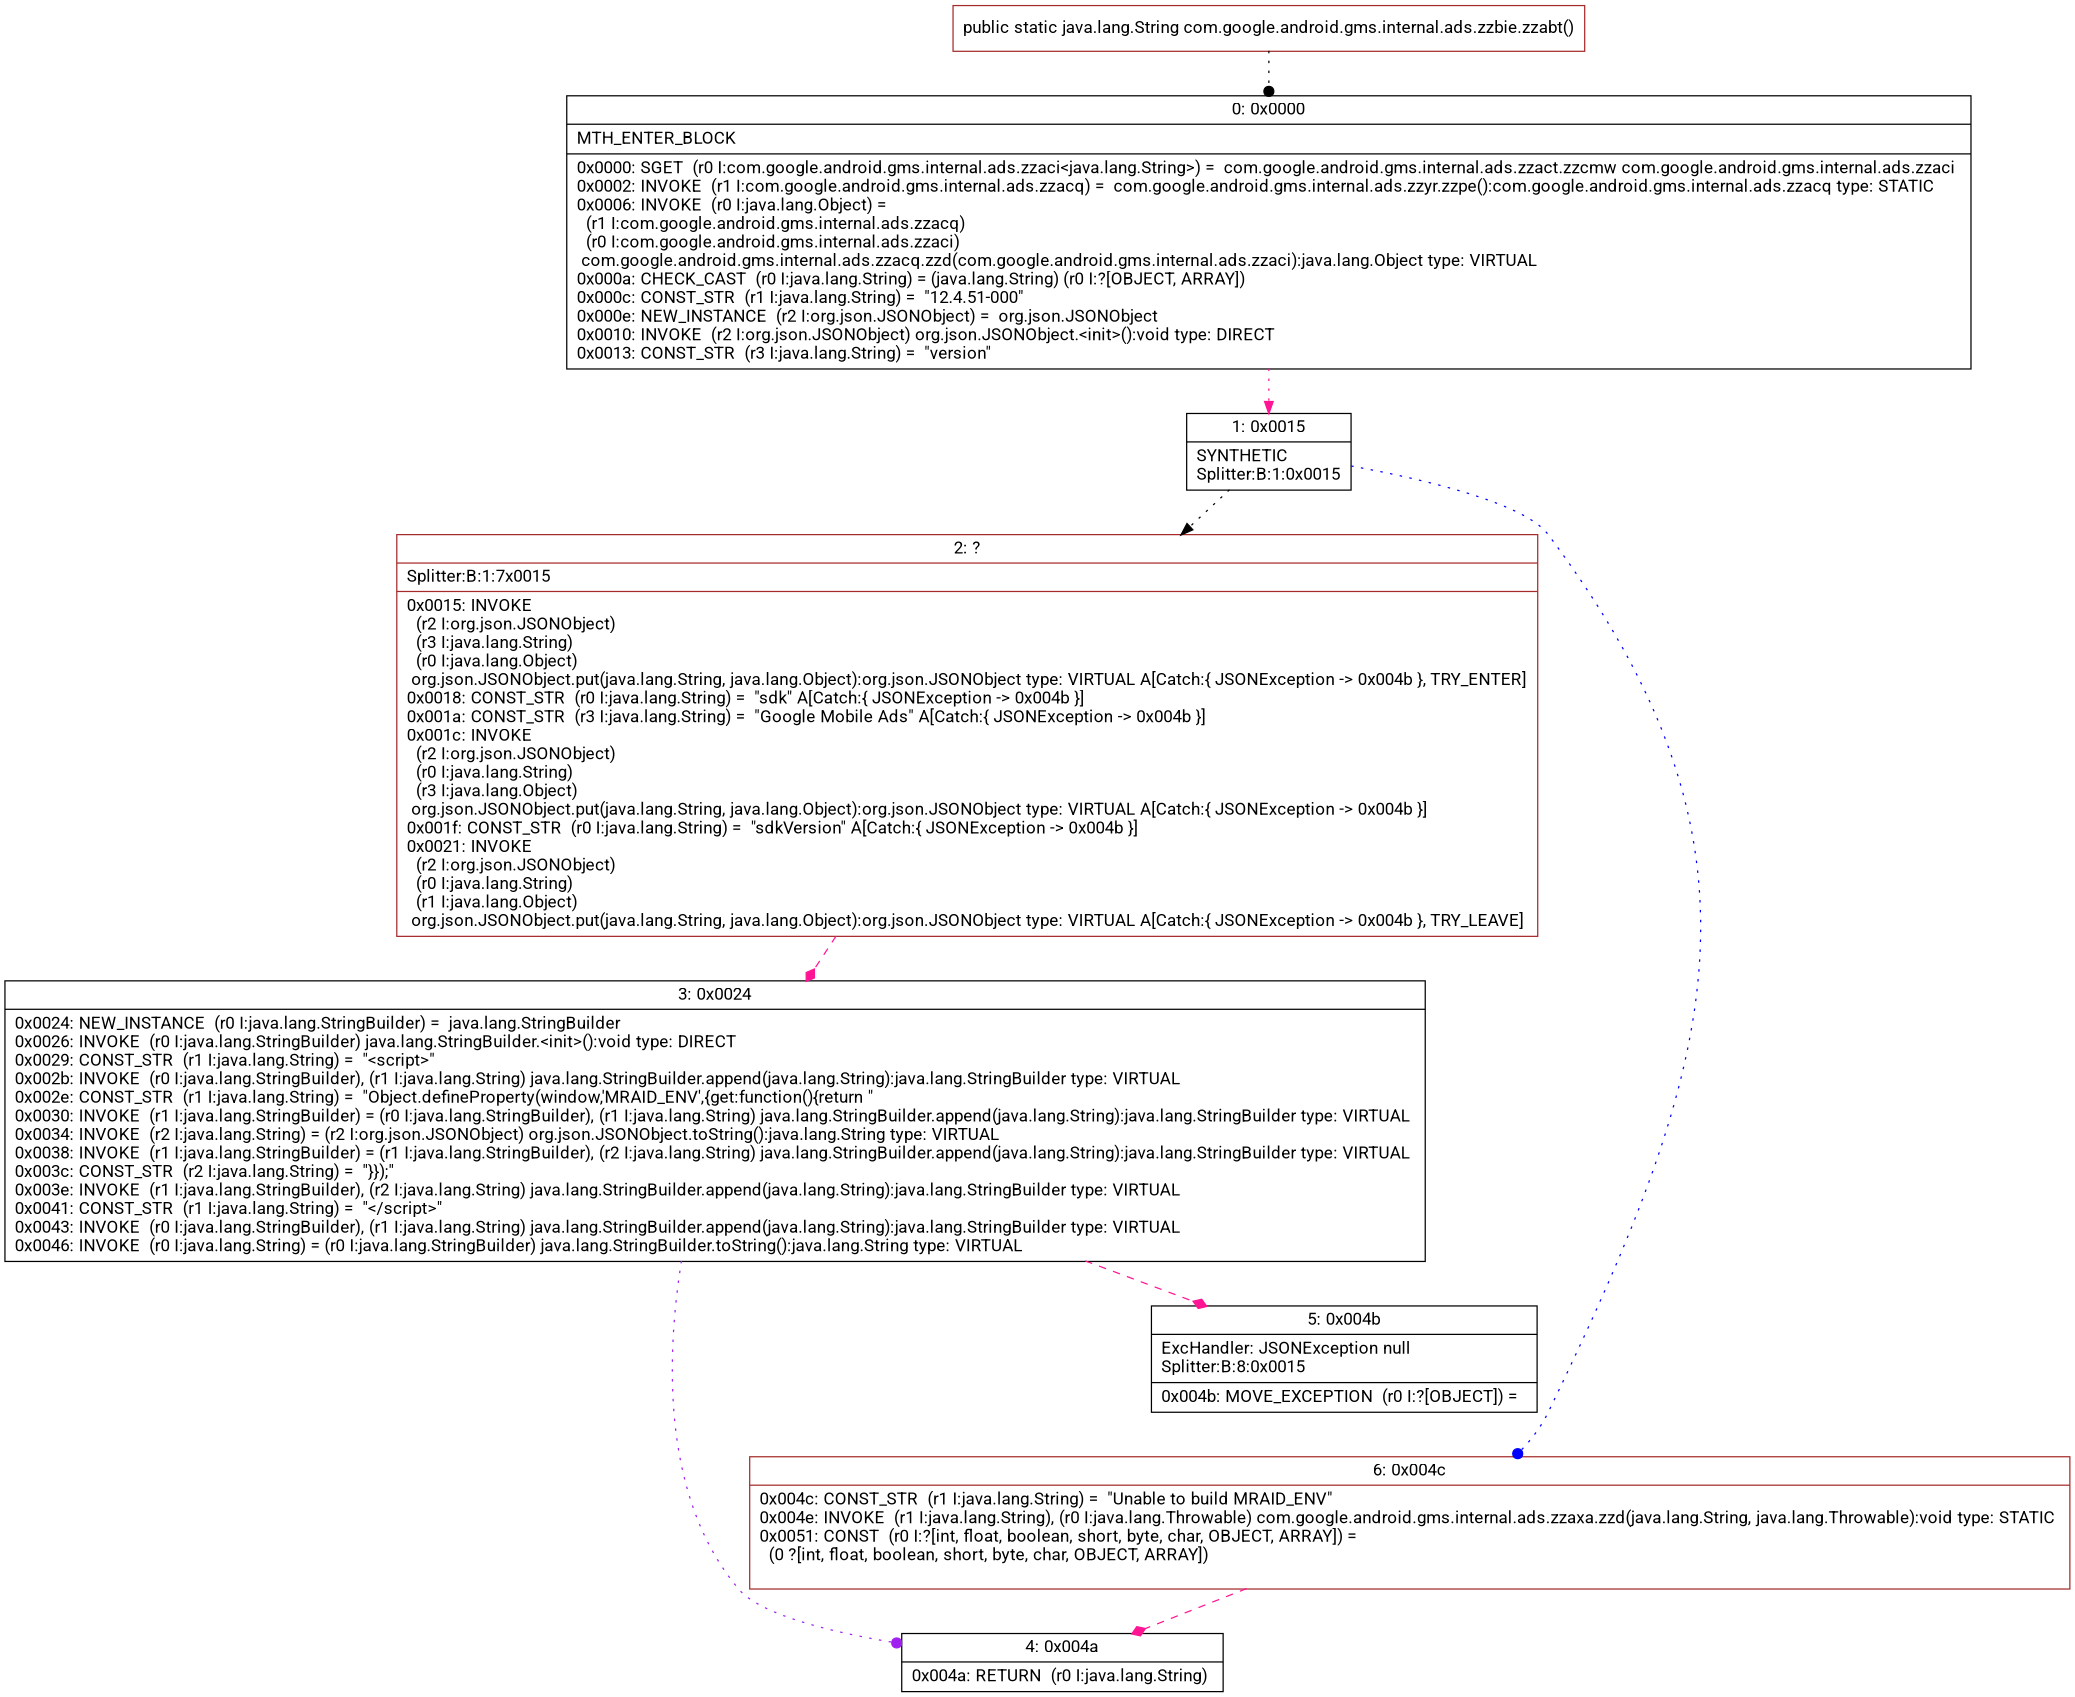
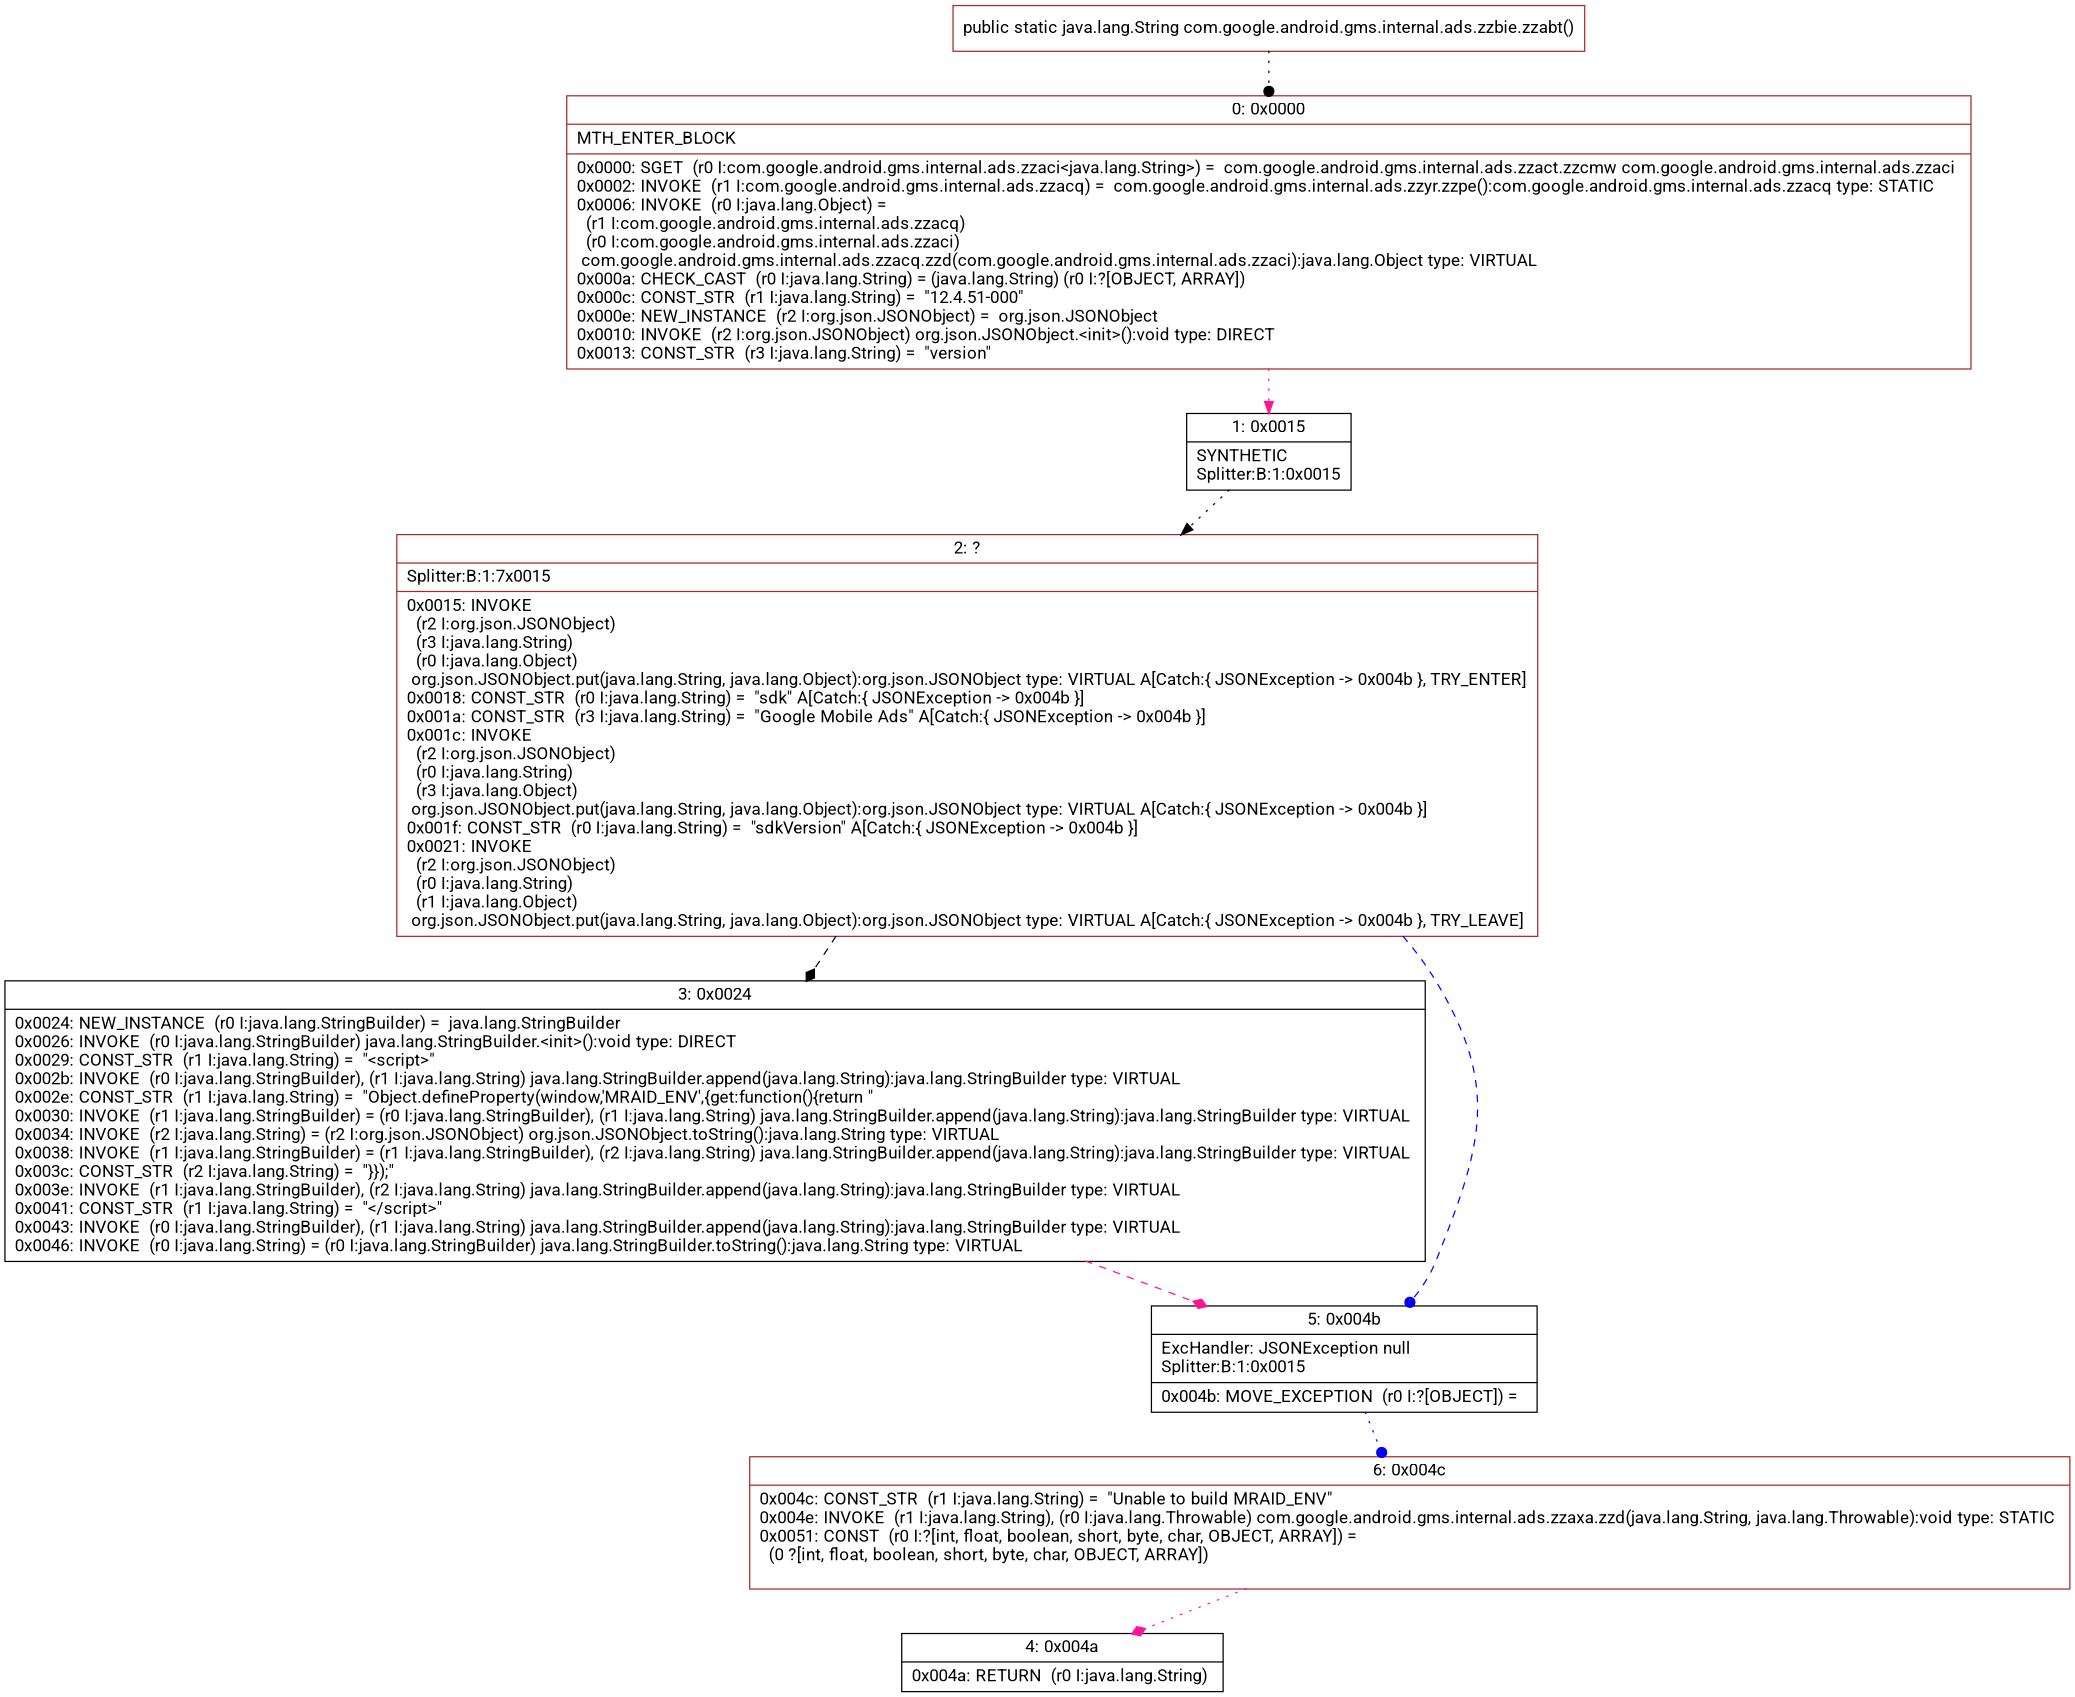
(1269, 232) -> (1269, 232)
(1697, 887) -> (1372, 1430)
(825, 953) -> (825, 953)
none -> (1477, 1114)
(1234, 1367) -> (1234, 1367)
(695, 1512) -> none
(1196, 1608) -> (1196, 1608)
